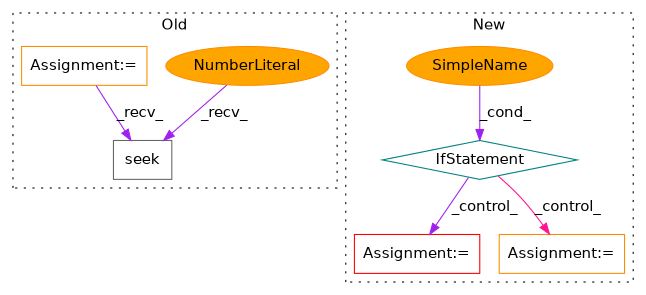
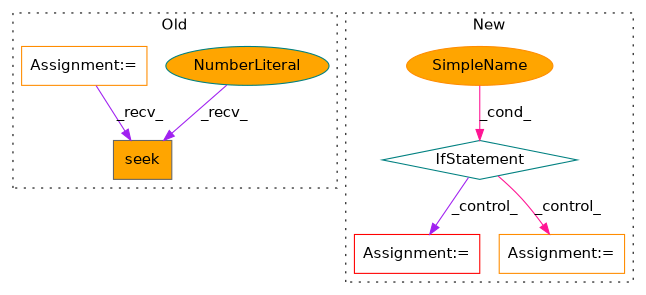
(247, 66) -> (247, 66)
(480, 107) -> (480, 107)
(143, 160) -> (143, 160)
